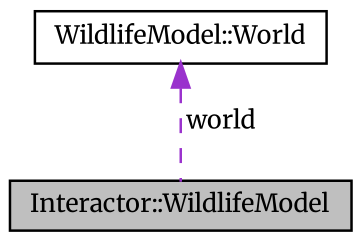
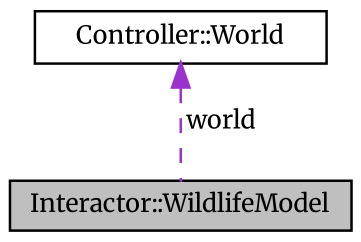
(181, 37) -> (181, 37)
